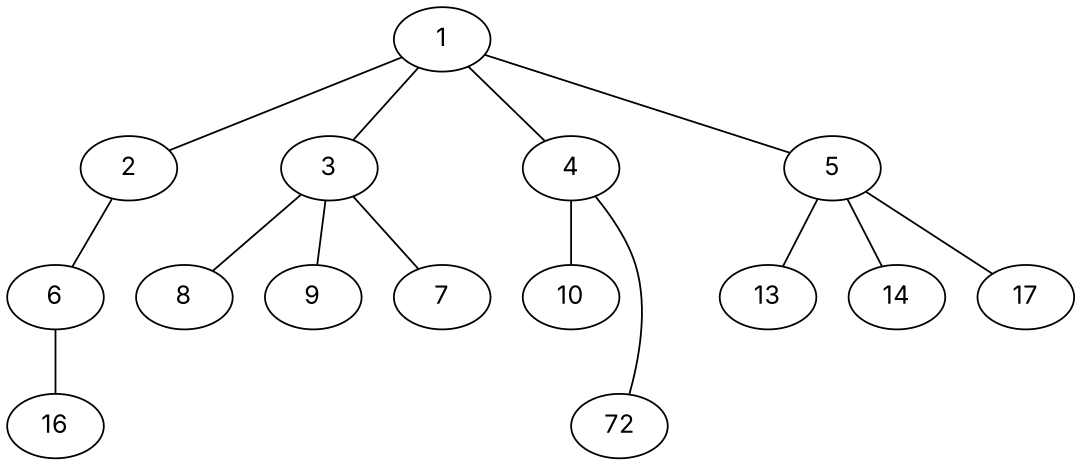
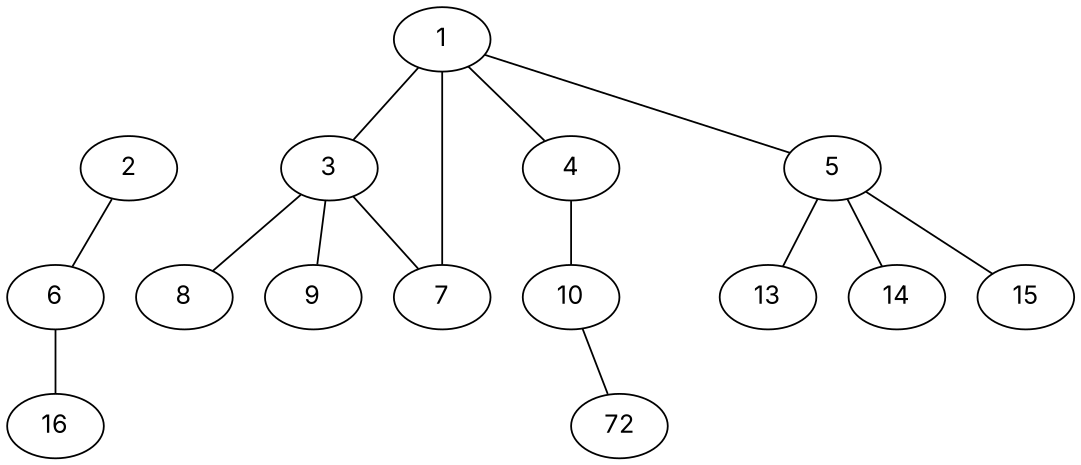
(286, 104) -> (442, 168)
(641, 290) -> (595, 361)
(1026, 297) -> (1026, 297)
